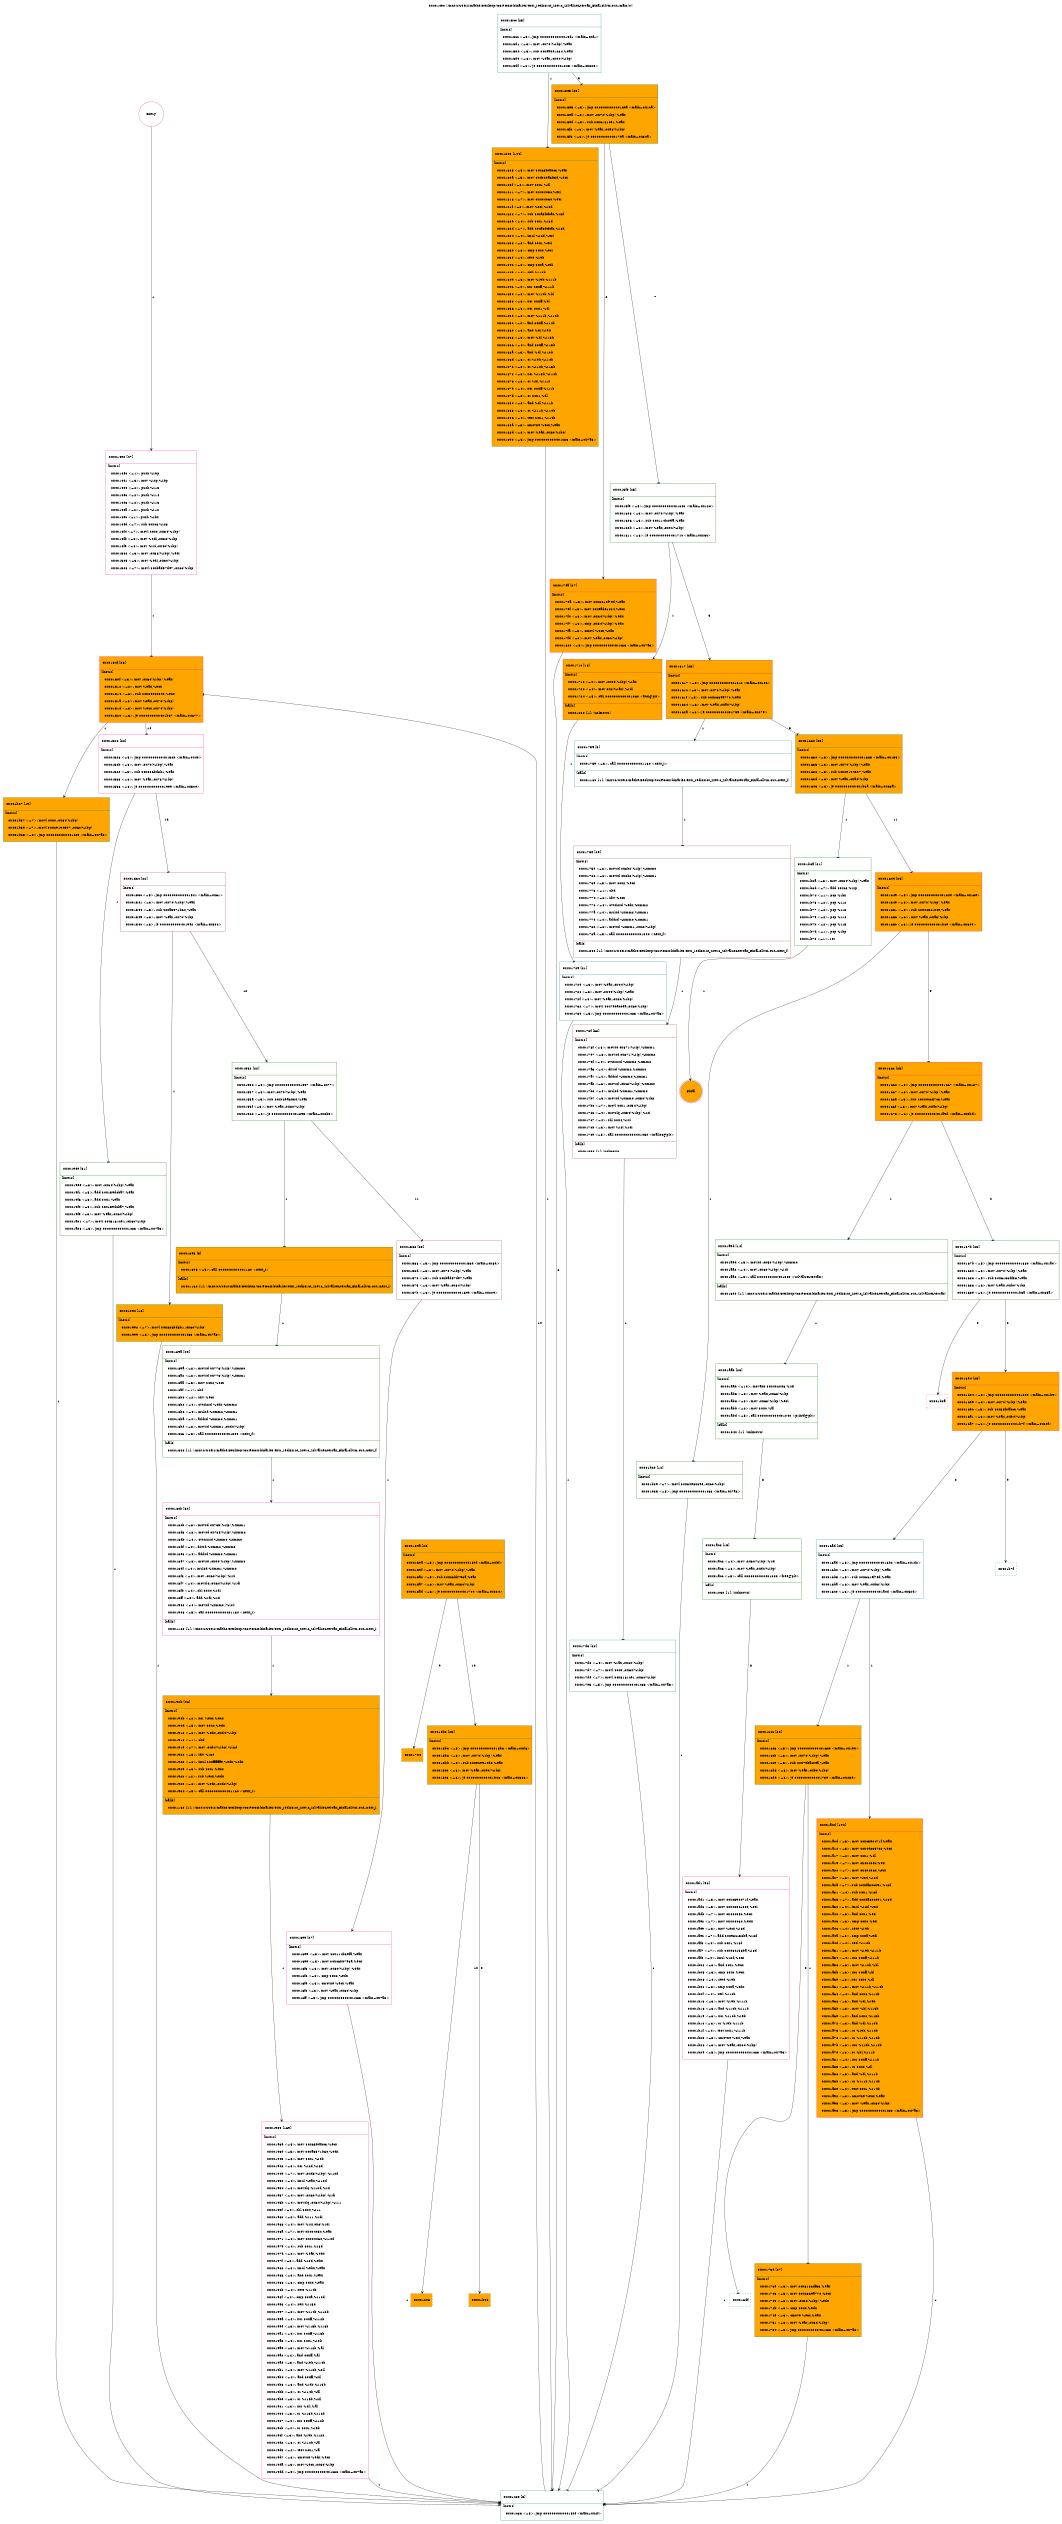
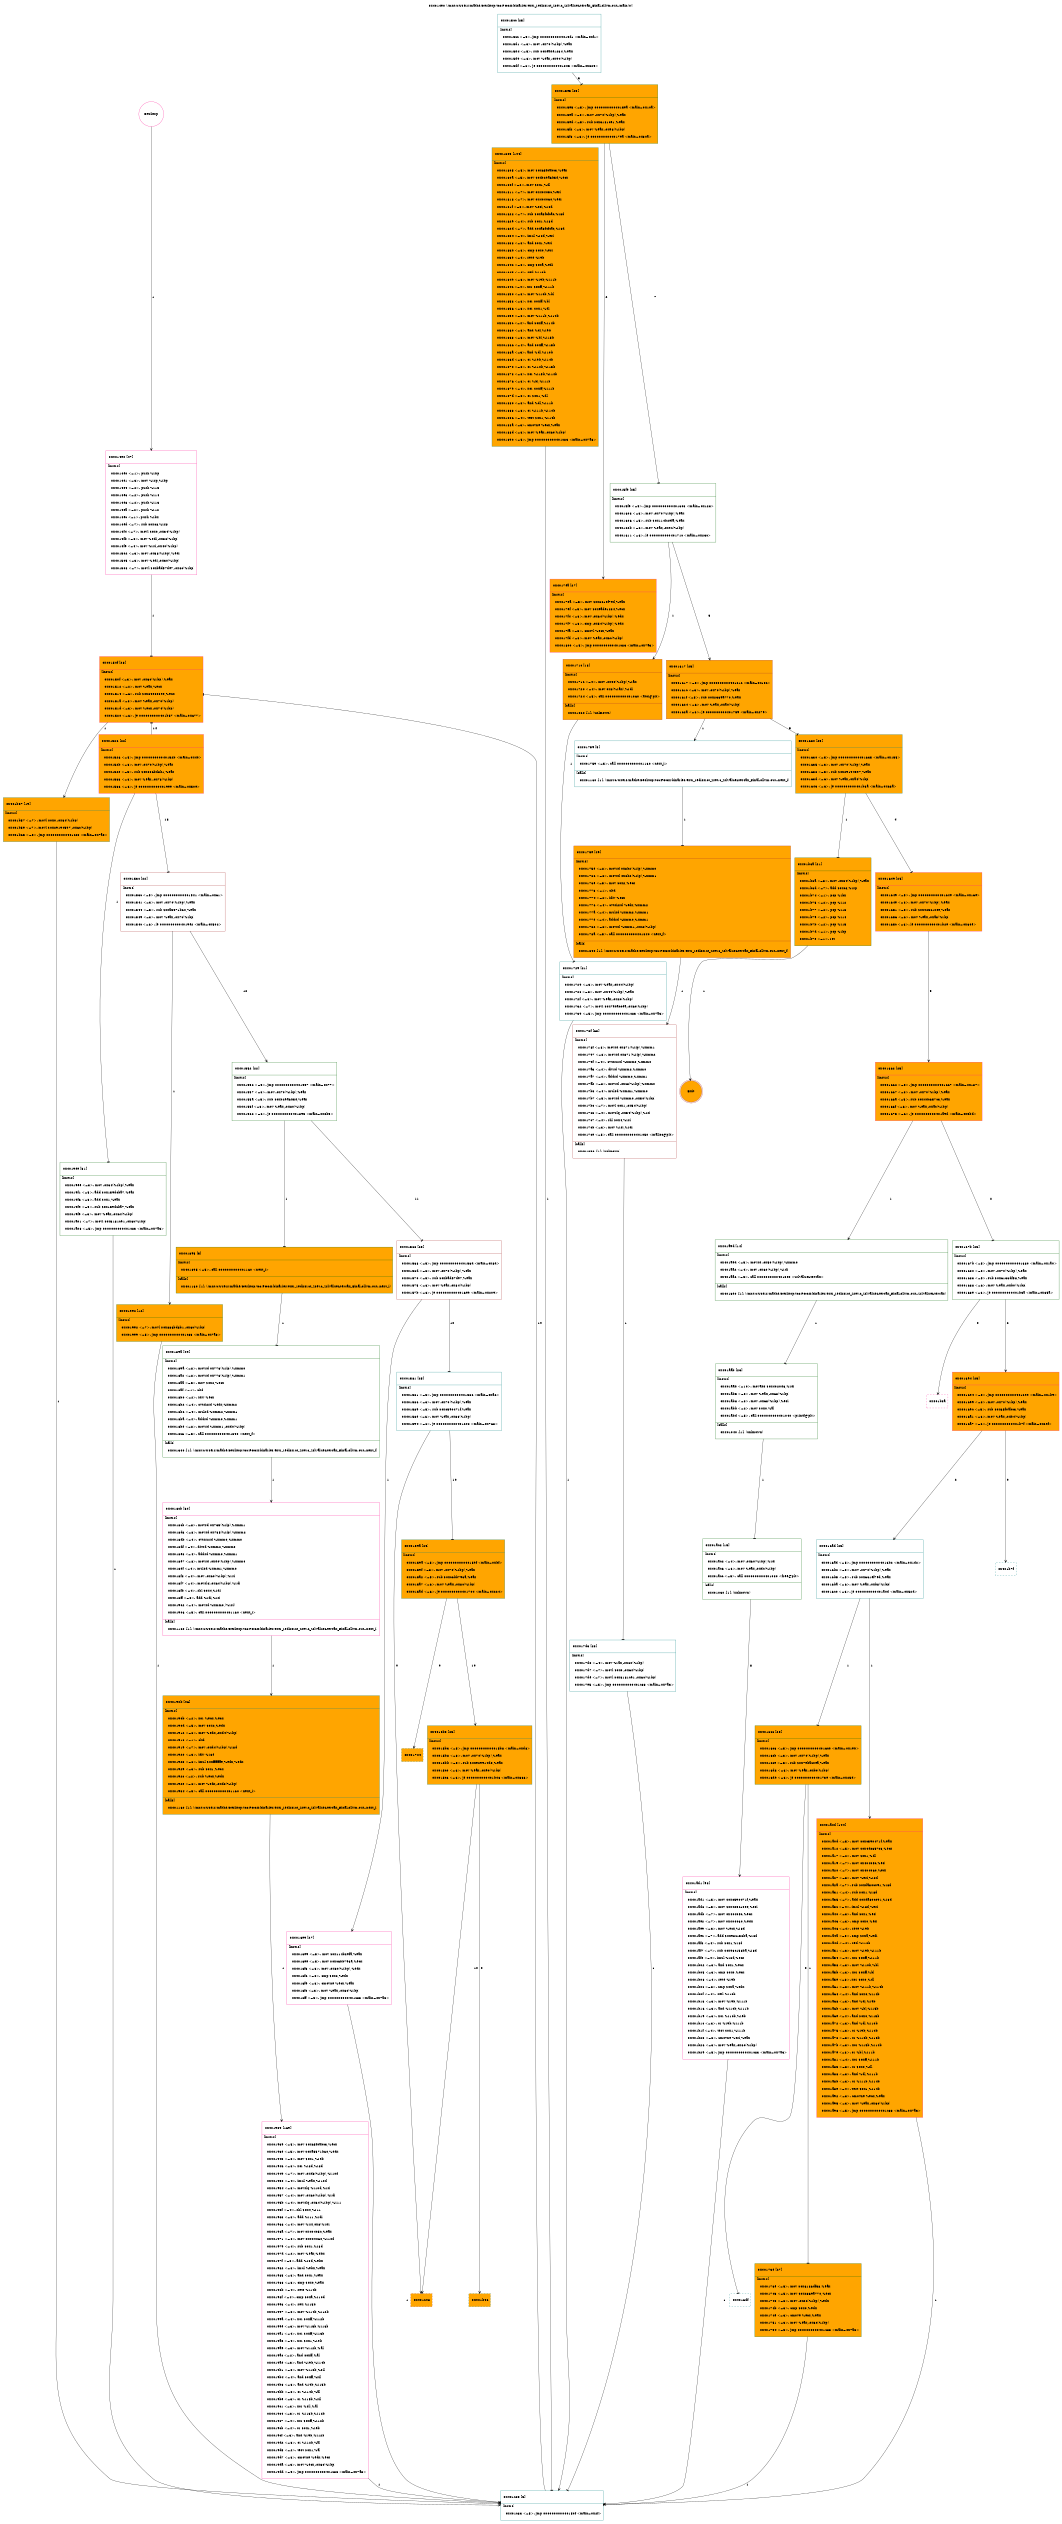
(548, 110) -> none
(151, 114) -> (151, 114)
(146, 728) -> (152, 729)
(151, 764) -> (151, 764)
(895, 820) -> (895, 820)
(682, 902) -> (682, 902)
(833, 902) -> (833, 902)
(929, 996) -> (929, 996)
(691, 1092) -> (691, 1092)
none -> (449, 1402)
(689, 1480) -> none
(762, 1480) -> (762, 1480)
(556, 1569) -> none
